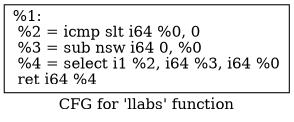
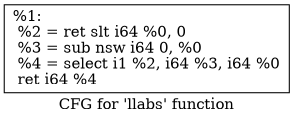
(107, 32) -> (100, 32)
